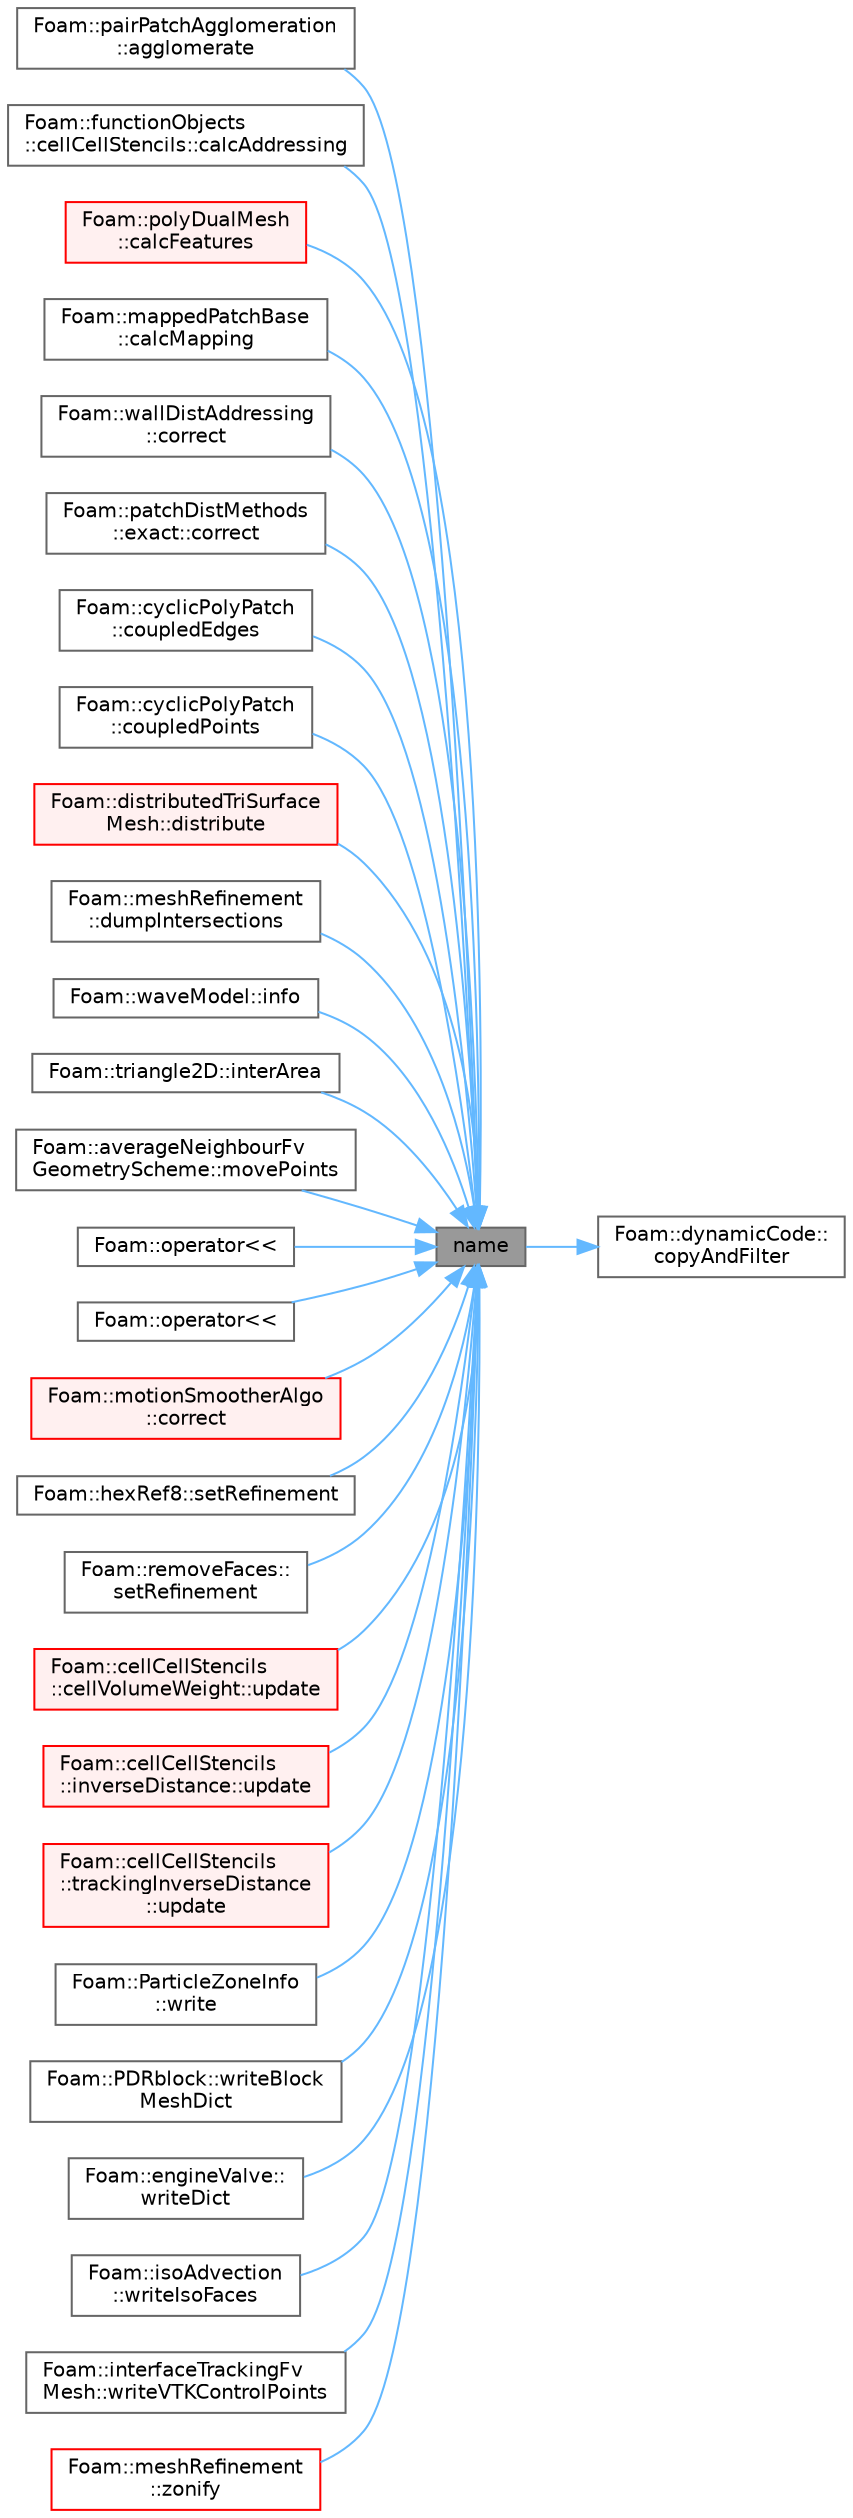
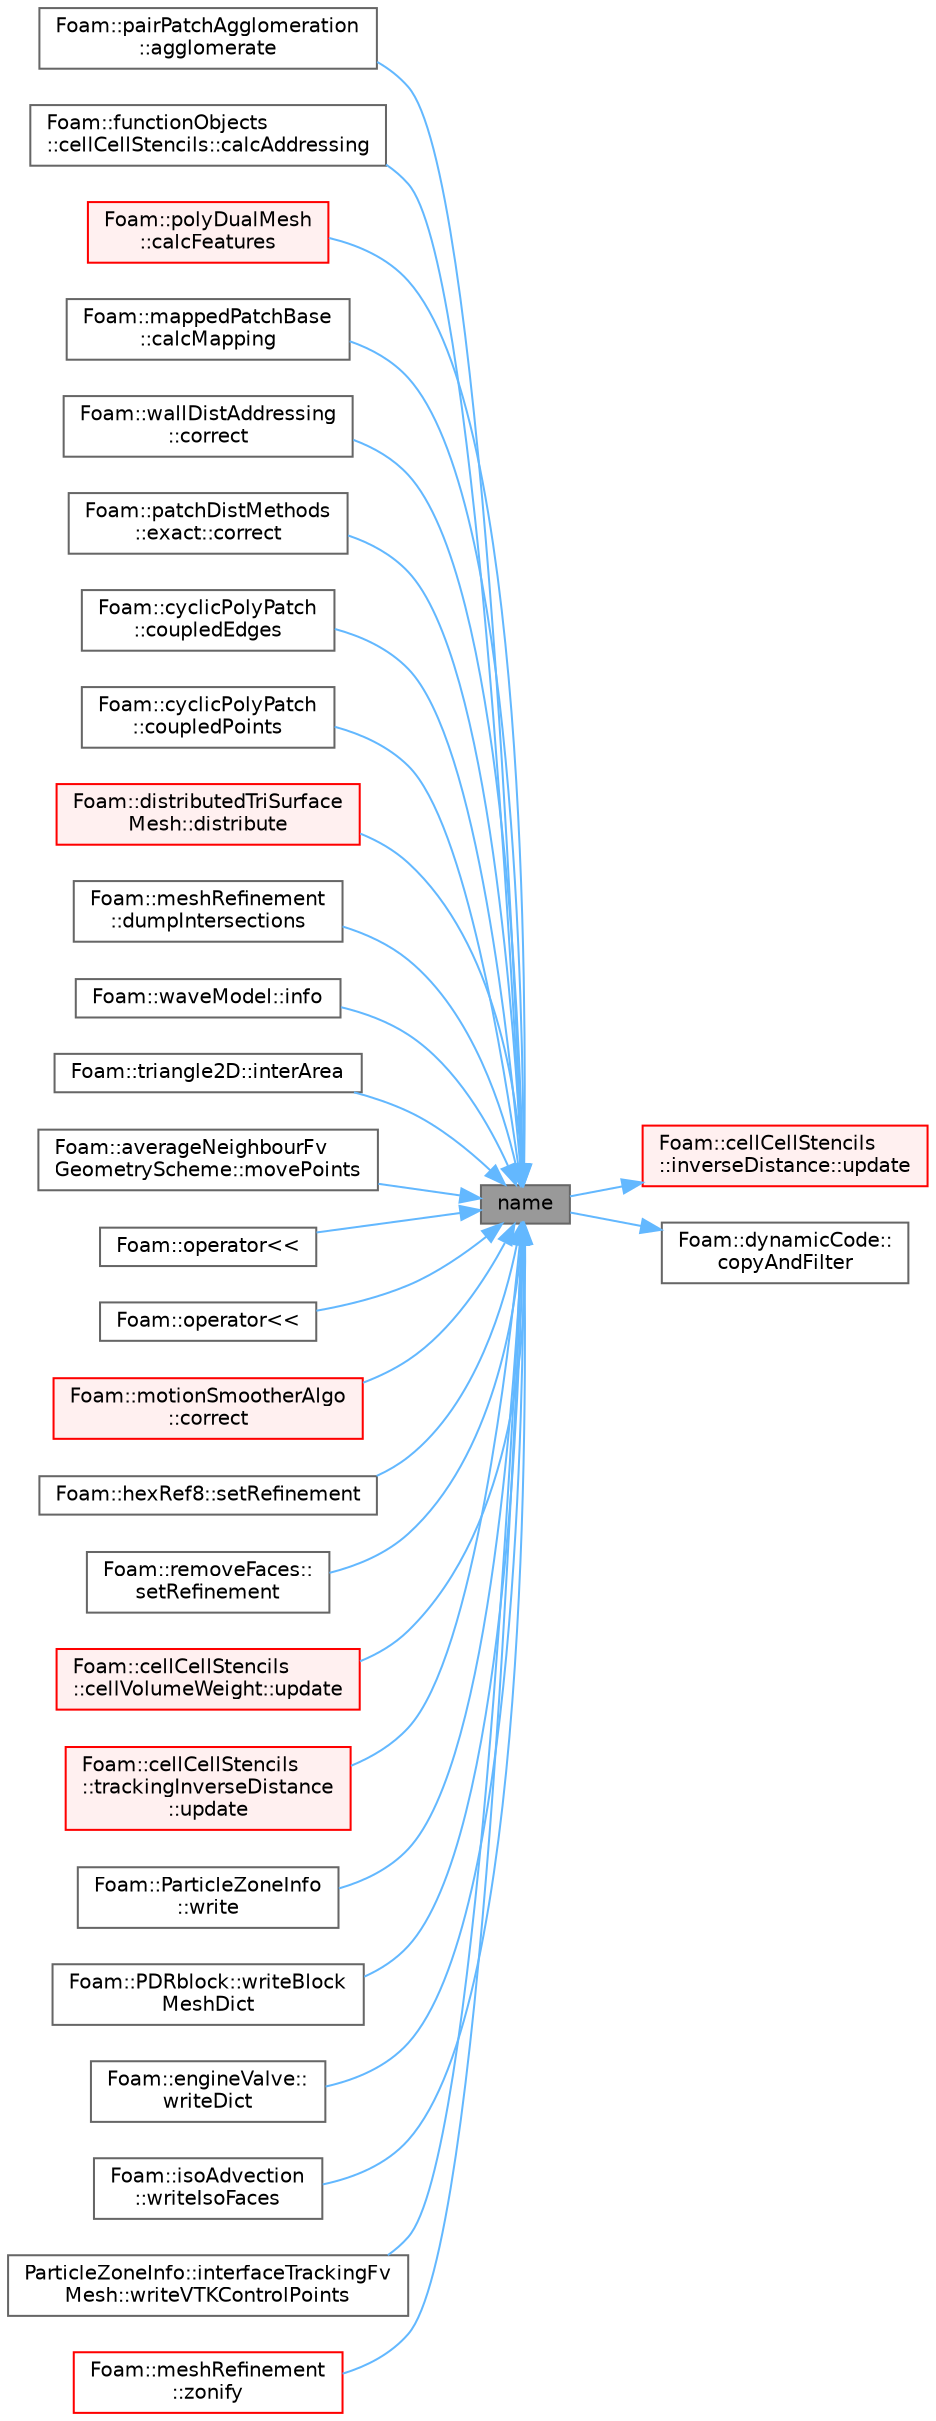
(427, 1571) -> (596, 1191)
(186, 2383) -> (208, 2286)
